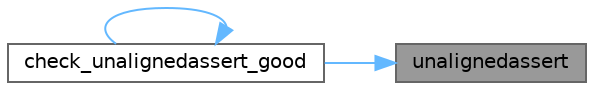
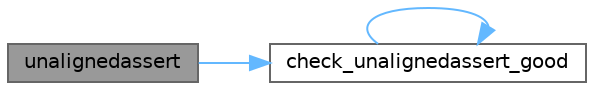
(350, 63) -> (224, 63)
